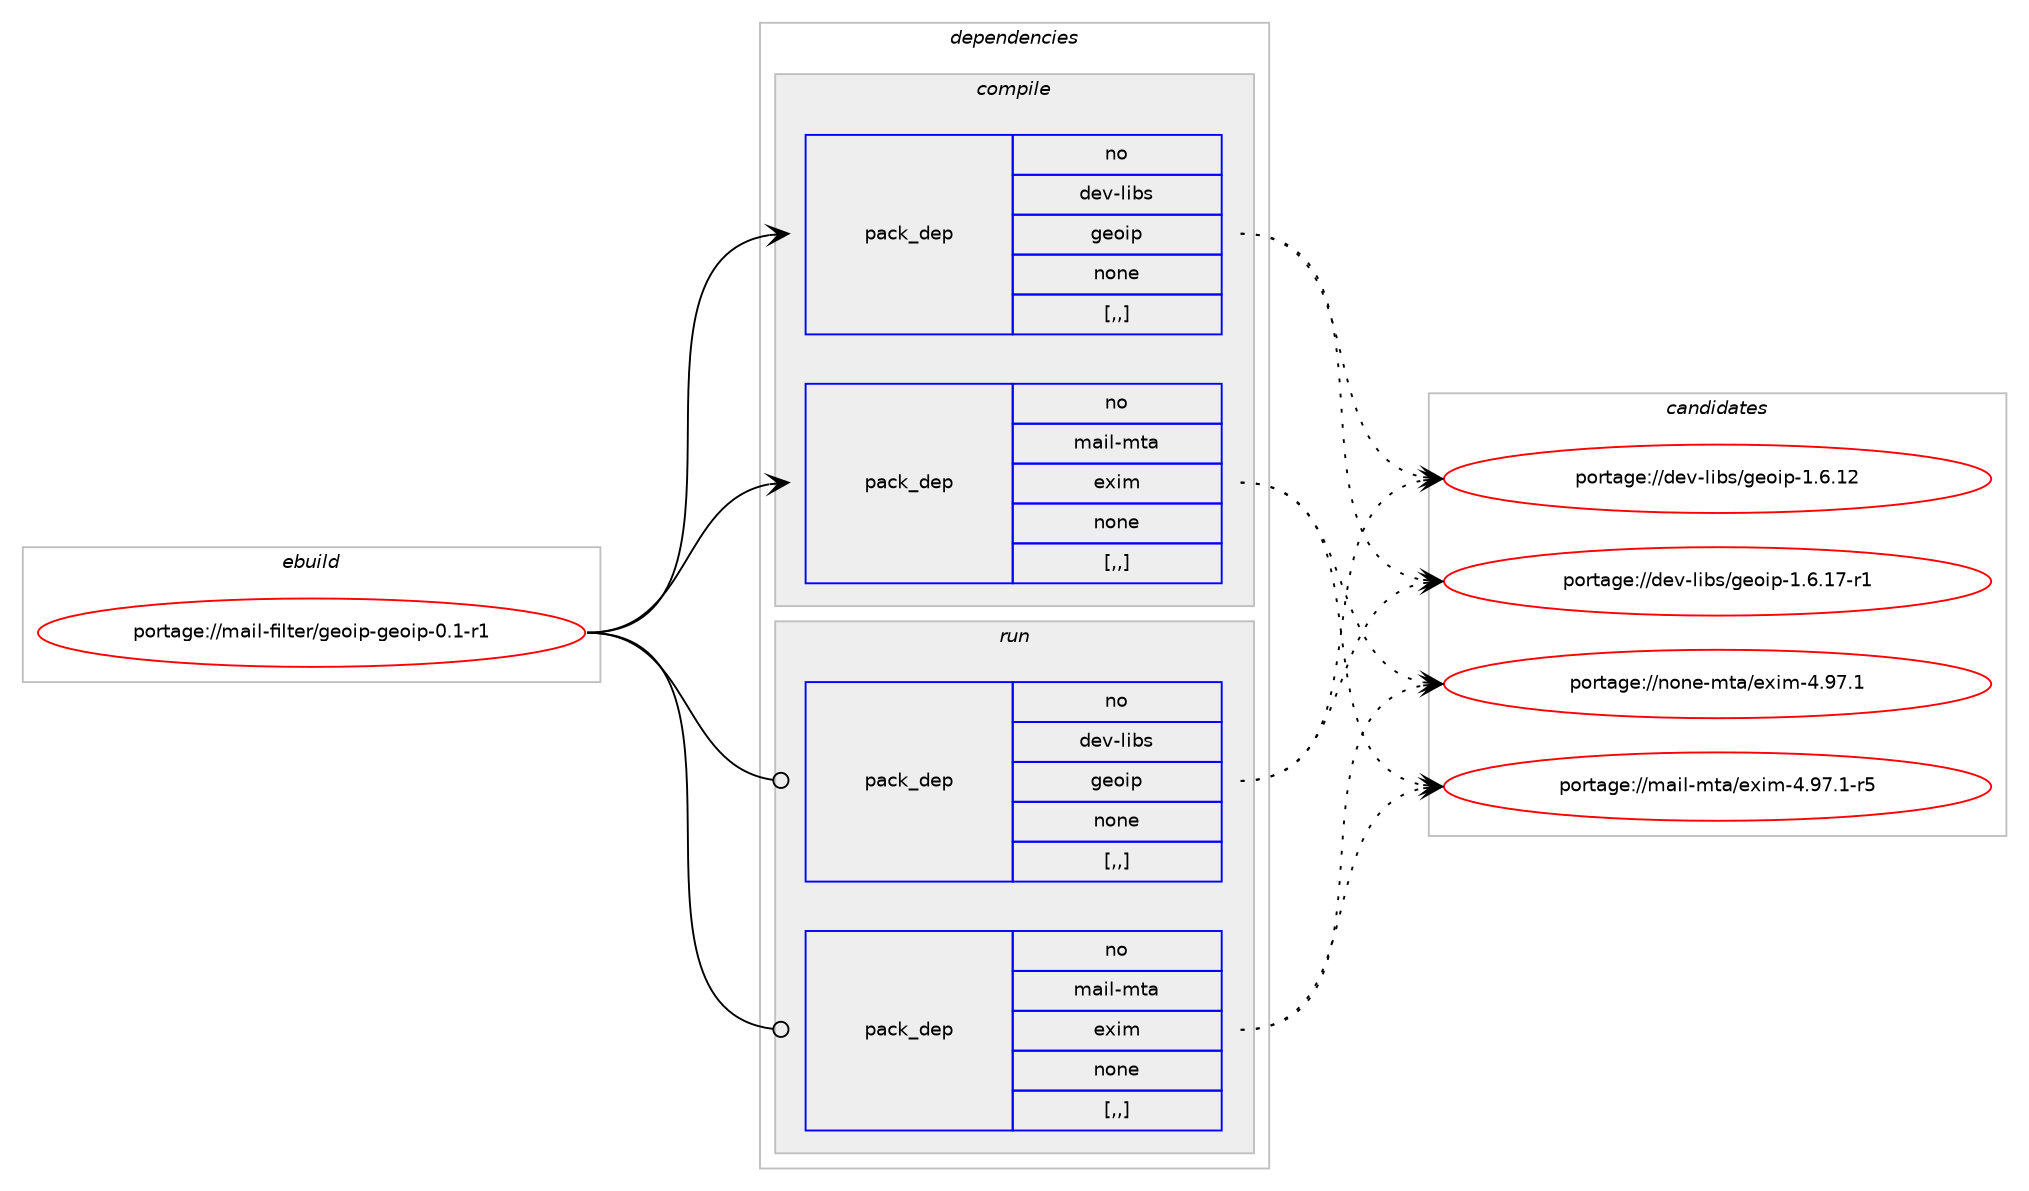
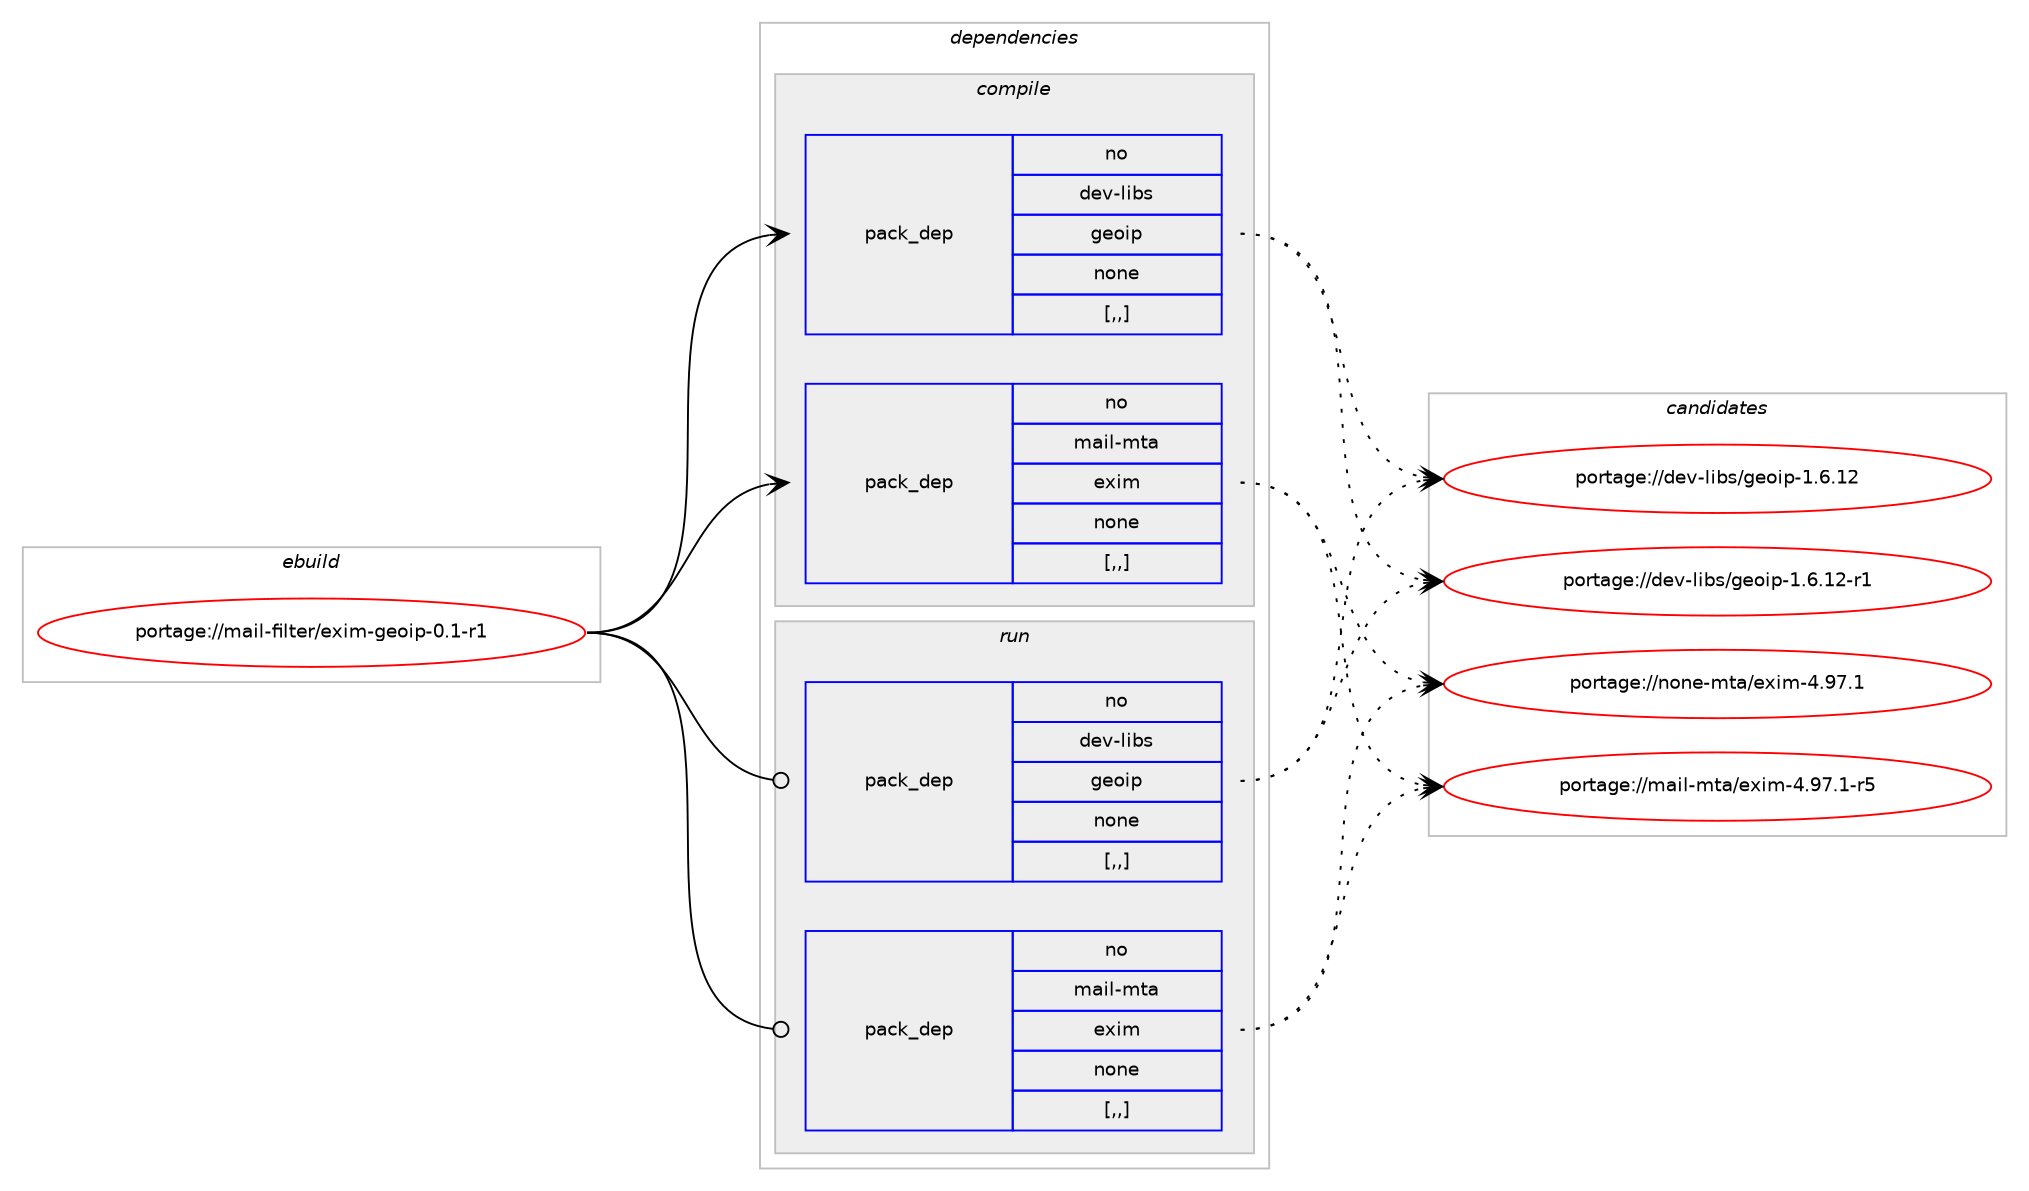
(1718, 581) -> (1718, 581)
(312, 633) -> (312, 633)
